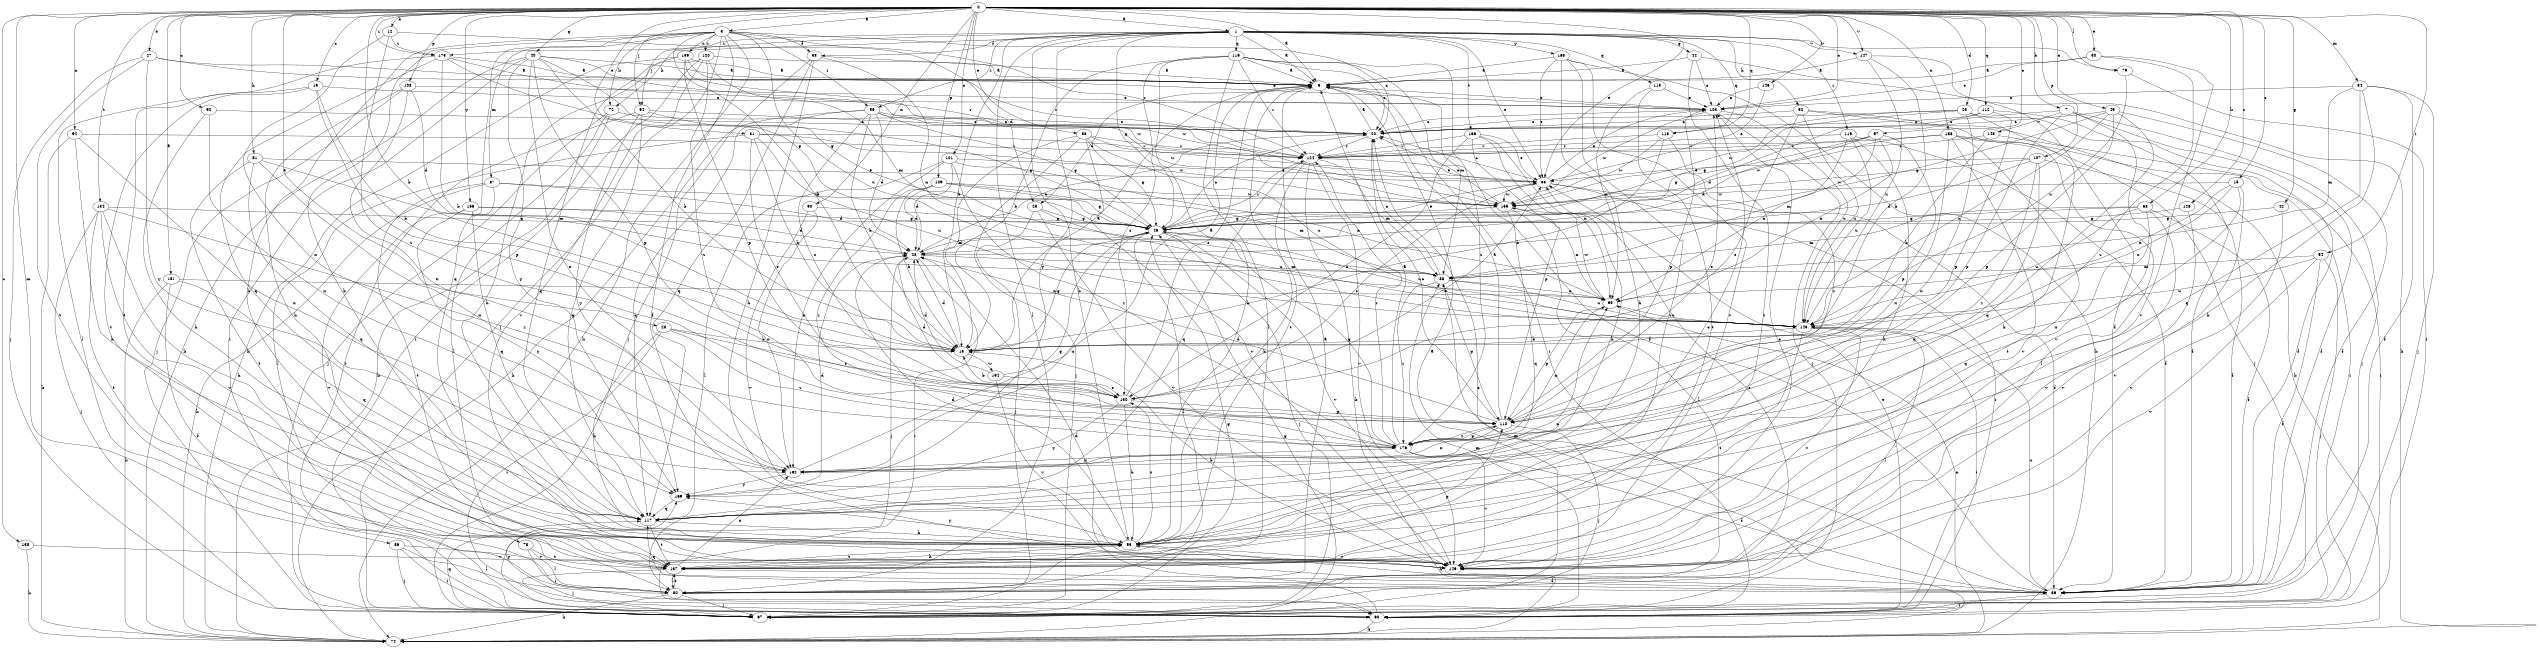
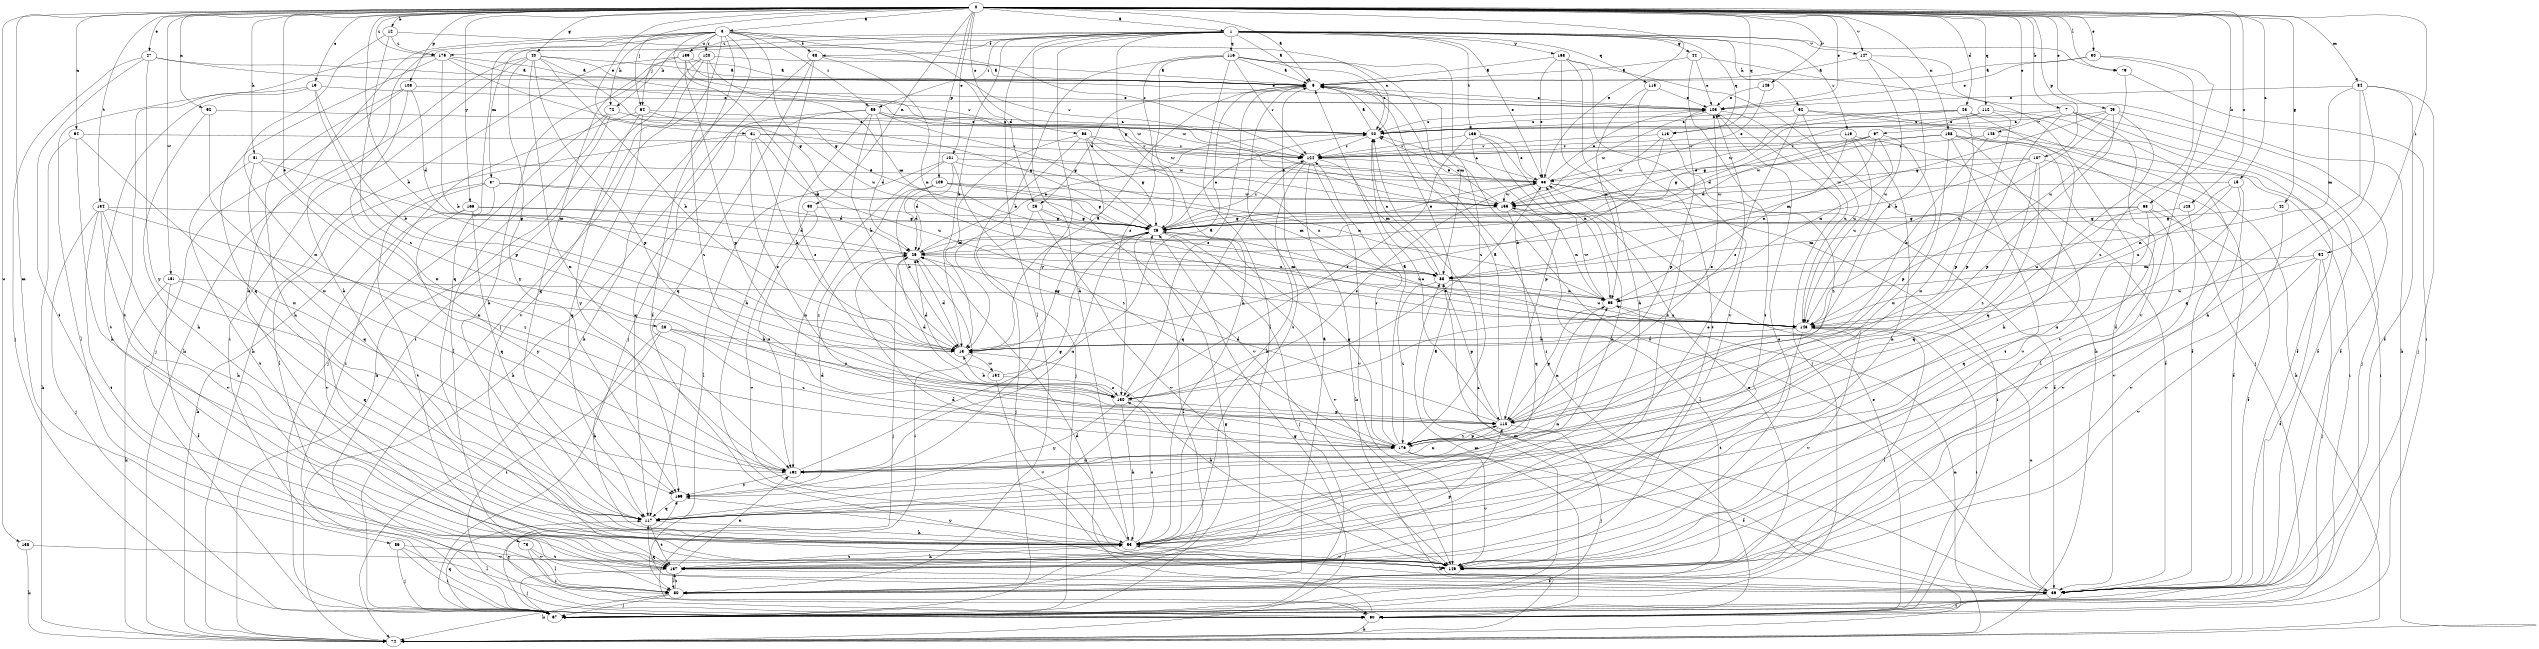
(169, 146) -> (169, 146)
(1218, 231) -> (1218, 231)
